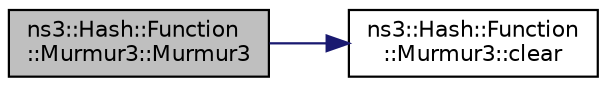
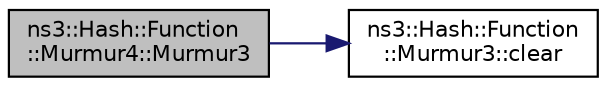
(139, 43) -> (139, 43)
